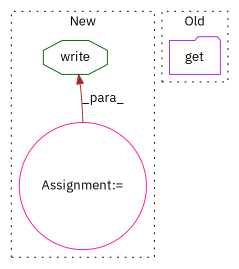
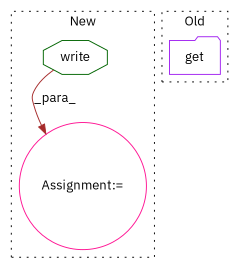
(82, 103) -> (33, 94)
